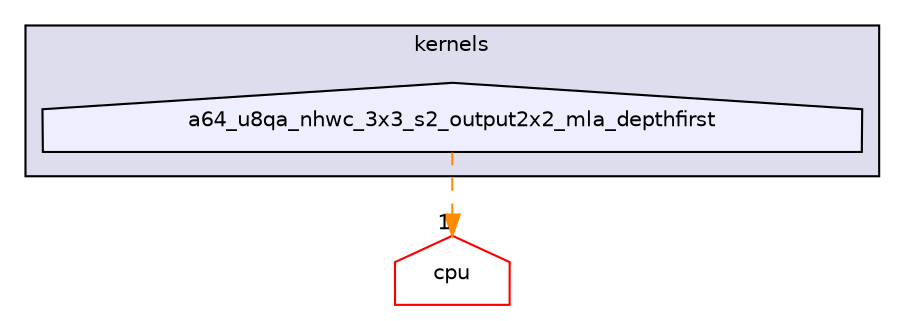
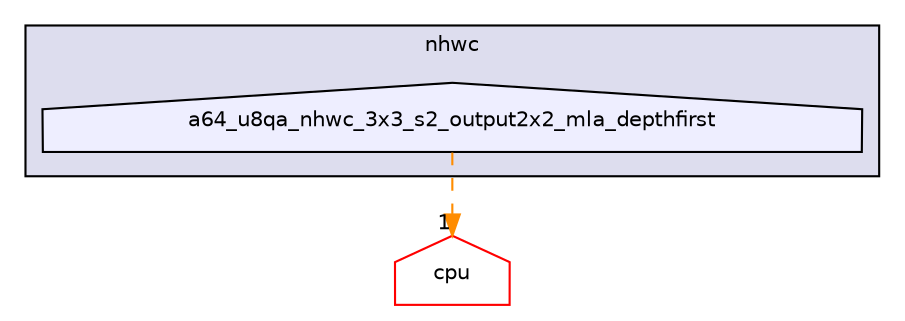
(452, 46) -> (452, 46)
